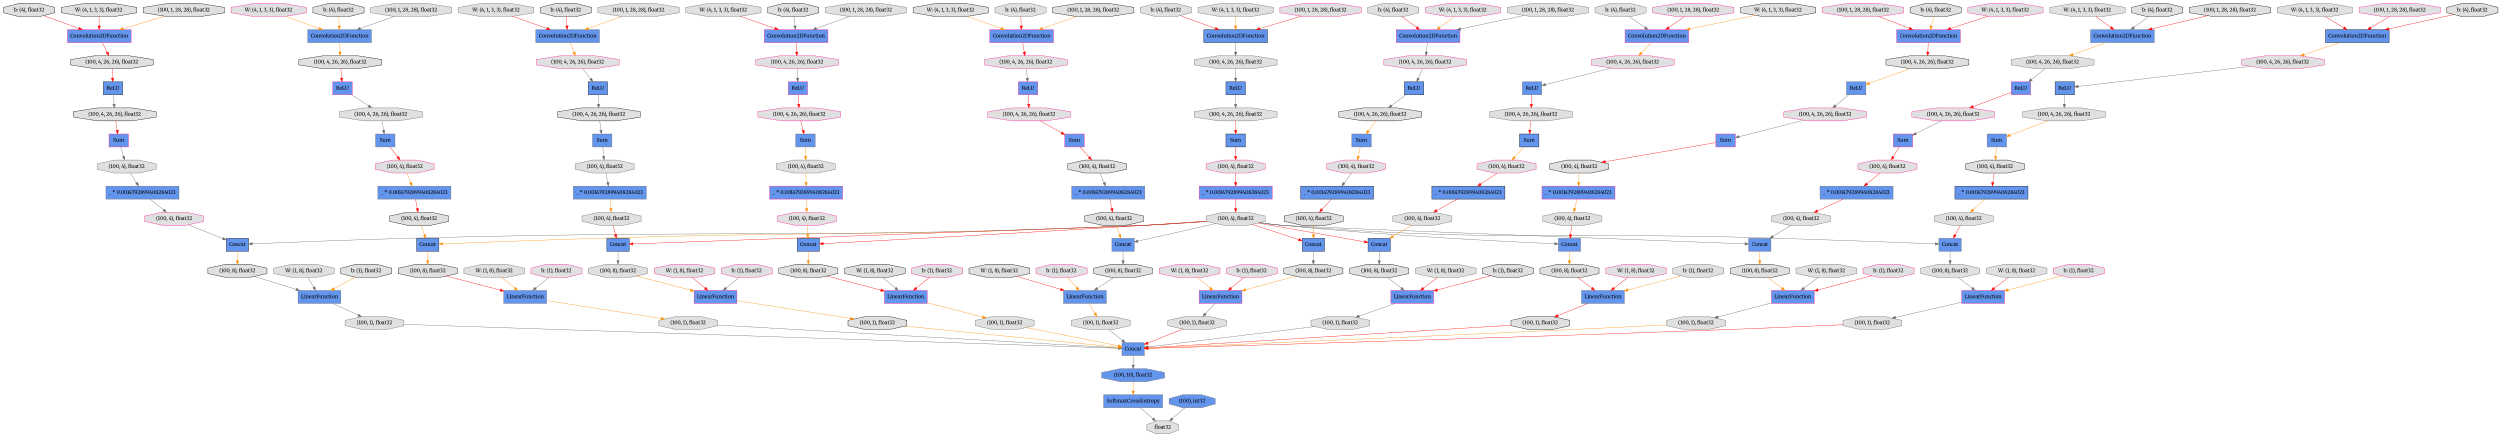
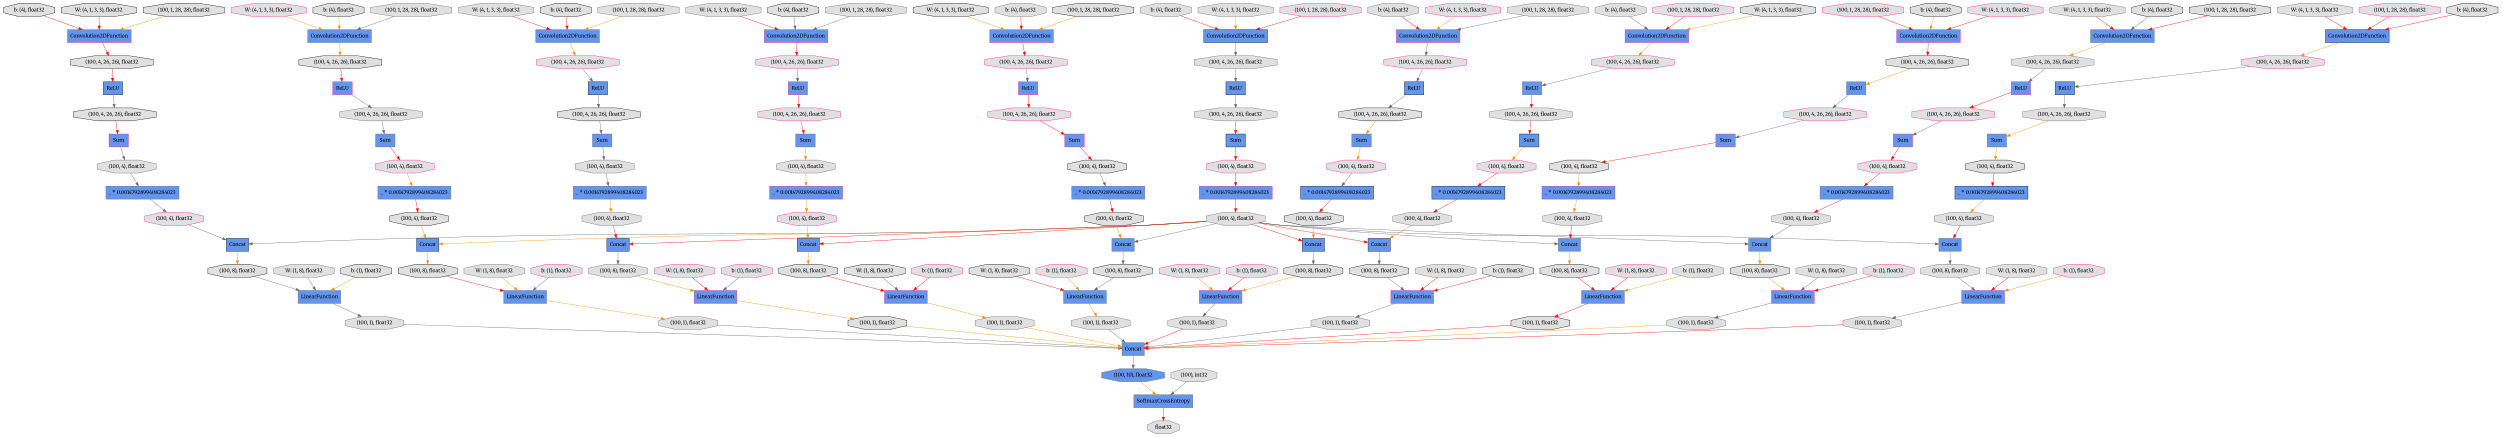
(1192, 401) -> (1194, 375)
(1147, 413) -> (1163, 412)
(1179, 413) -> (1180, 387)
